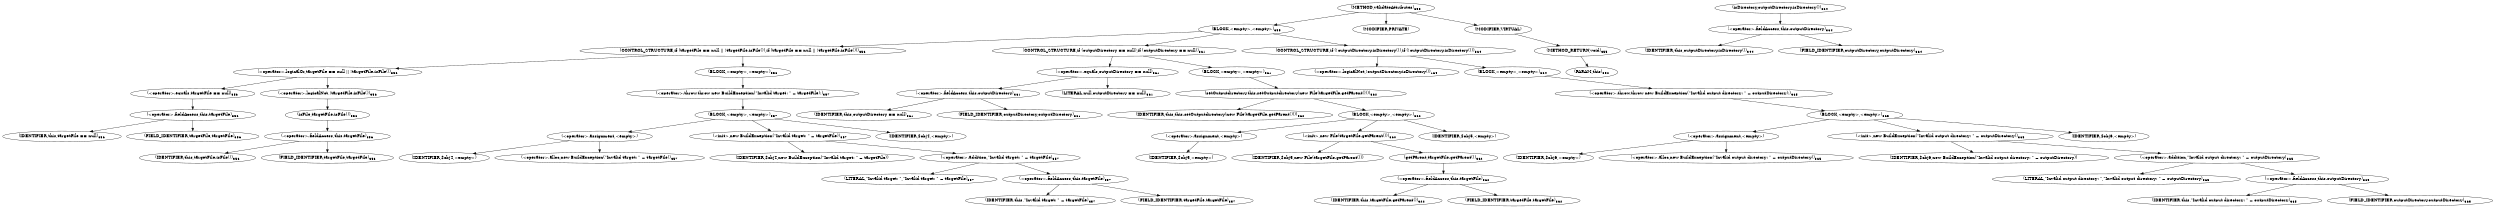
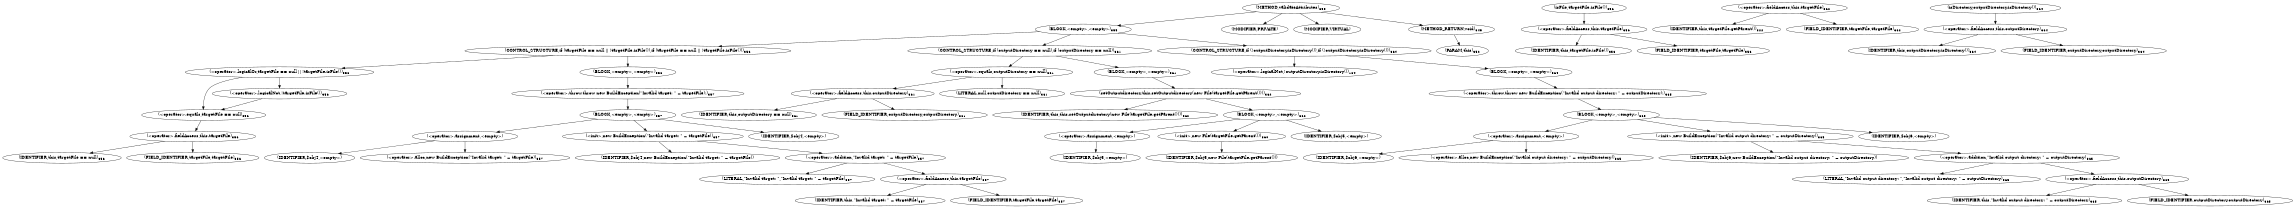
(1536, 40) -> (1370, 19)
(1605, 50) -> (1479, 29)
(1750, 50) -> (1973, 50)
(328, 103) -> (243, 104)
(1443, 158) -> none
